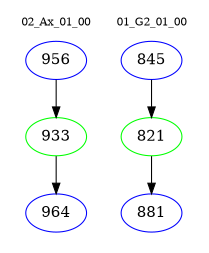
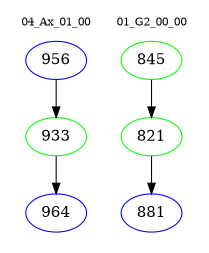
(56, 23) -> (56, 23)
(152, 23) -> (152, 23)
(152, 60) -> (152, 60)
